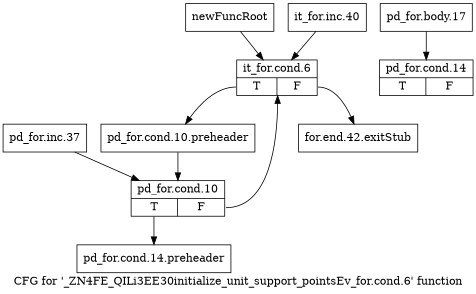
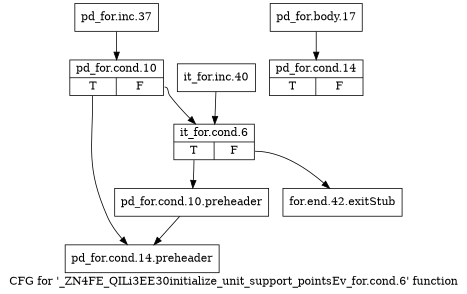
(230, 17) -> none
(178, 163) -> (169, 228)
